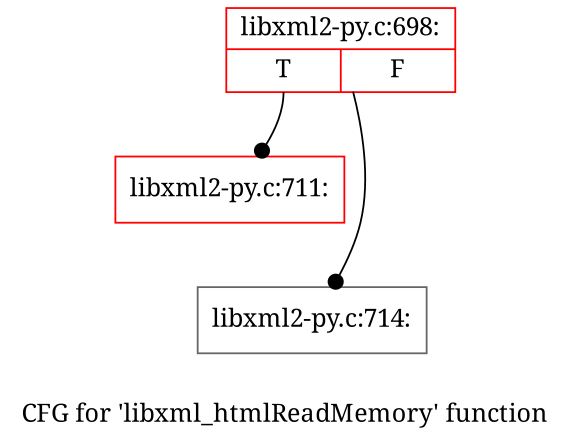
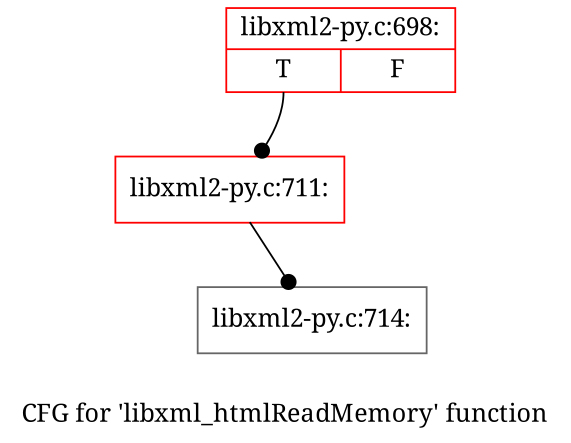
(365, 185) -> (267, 249)
